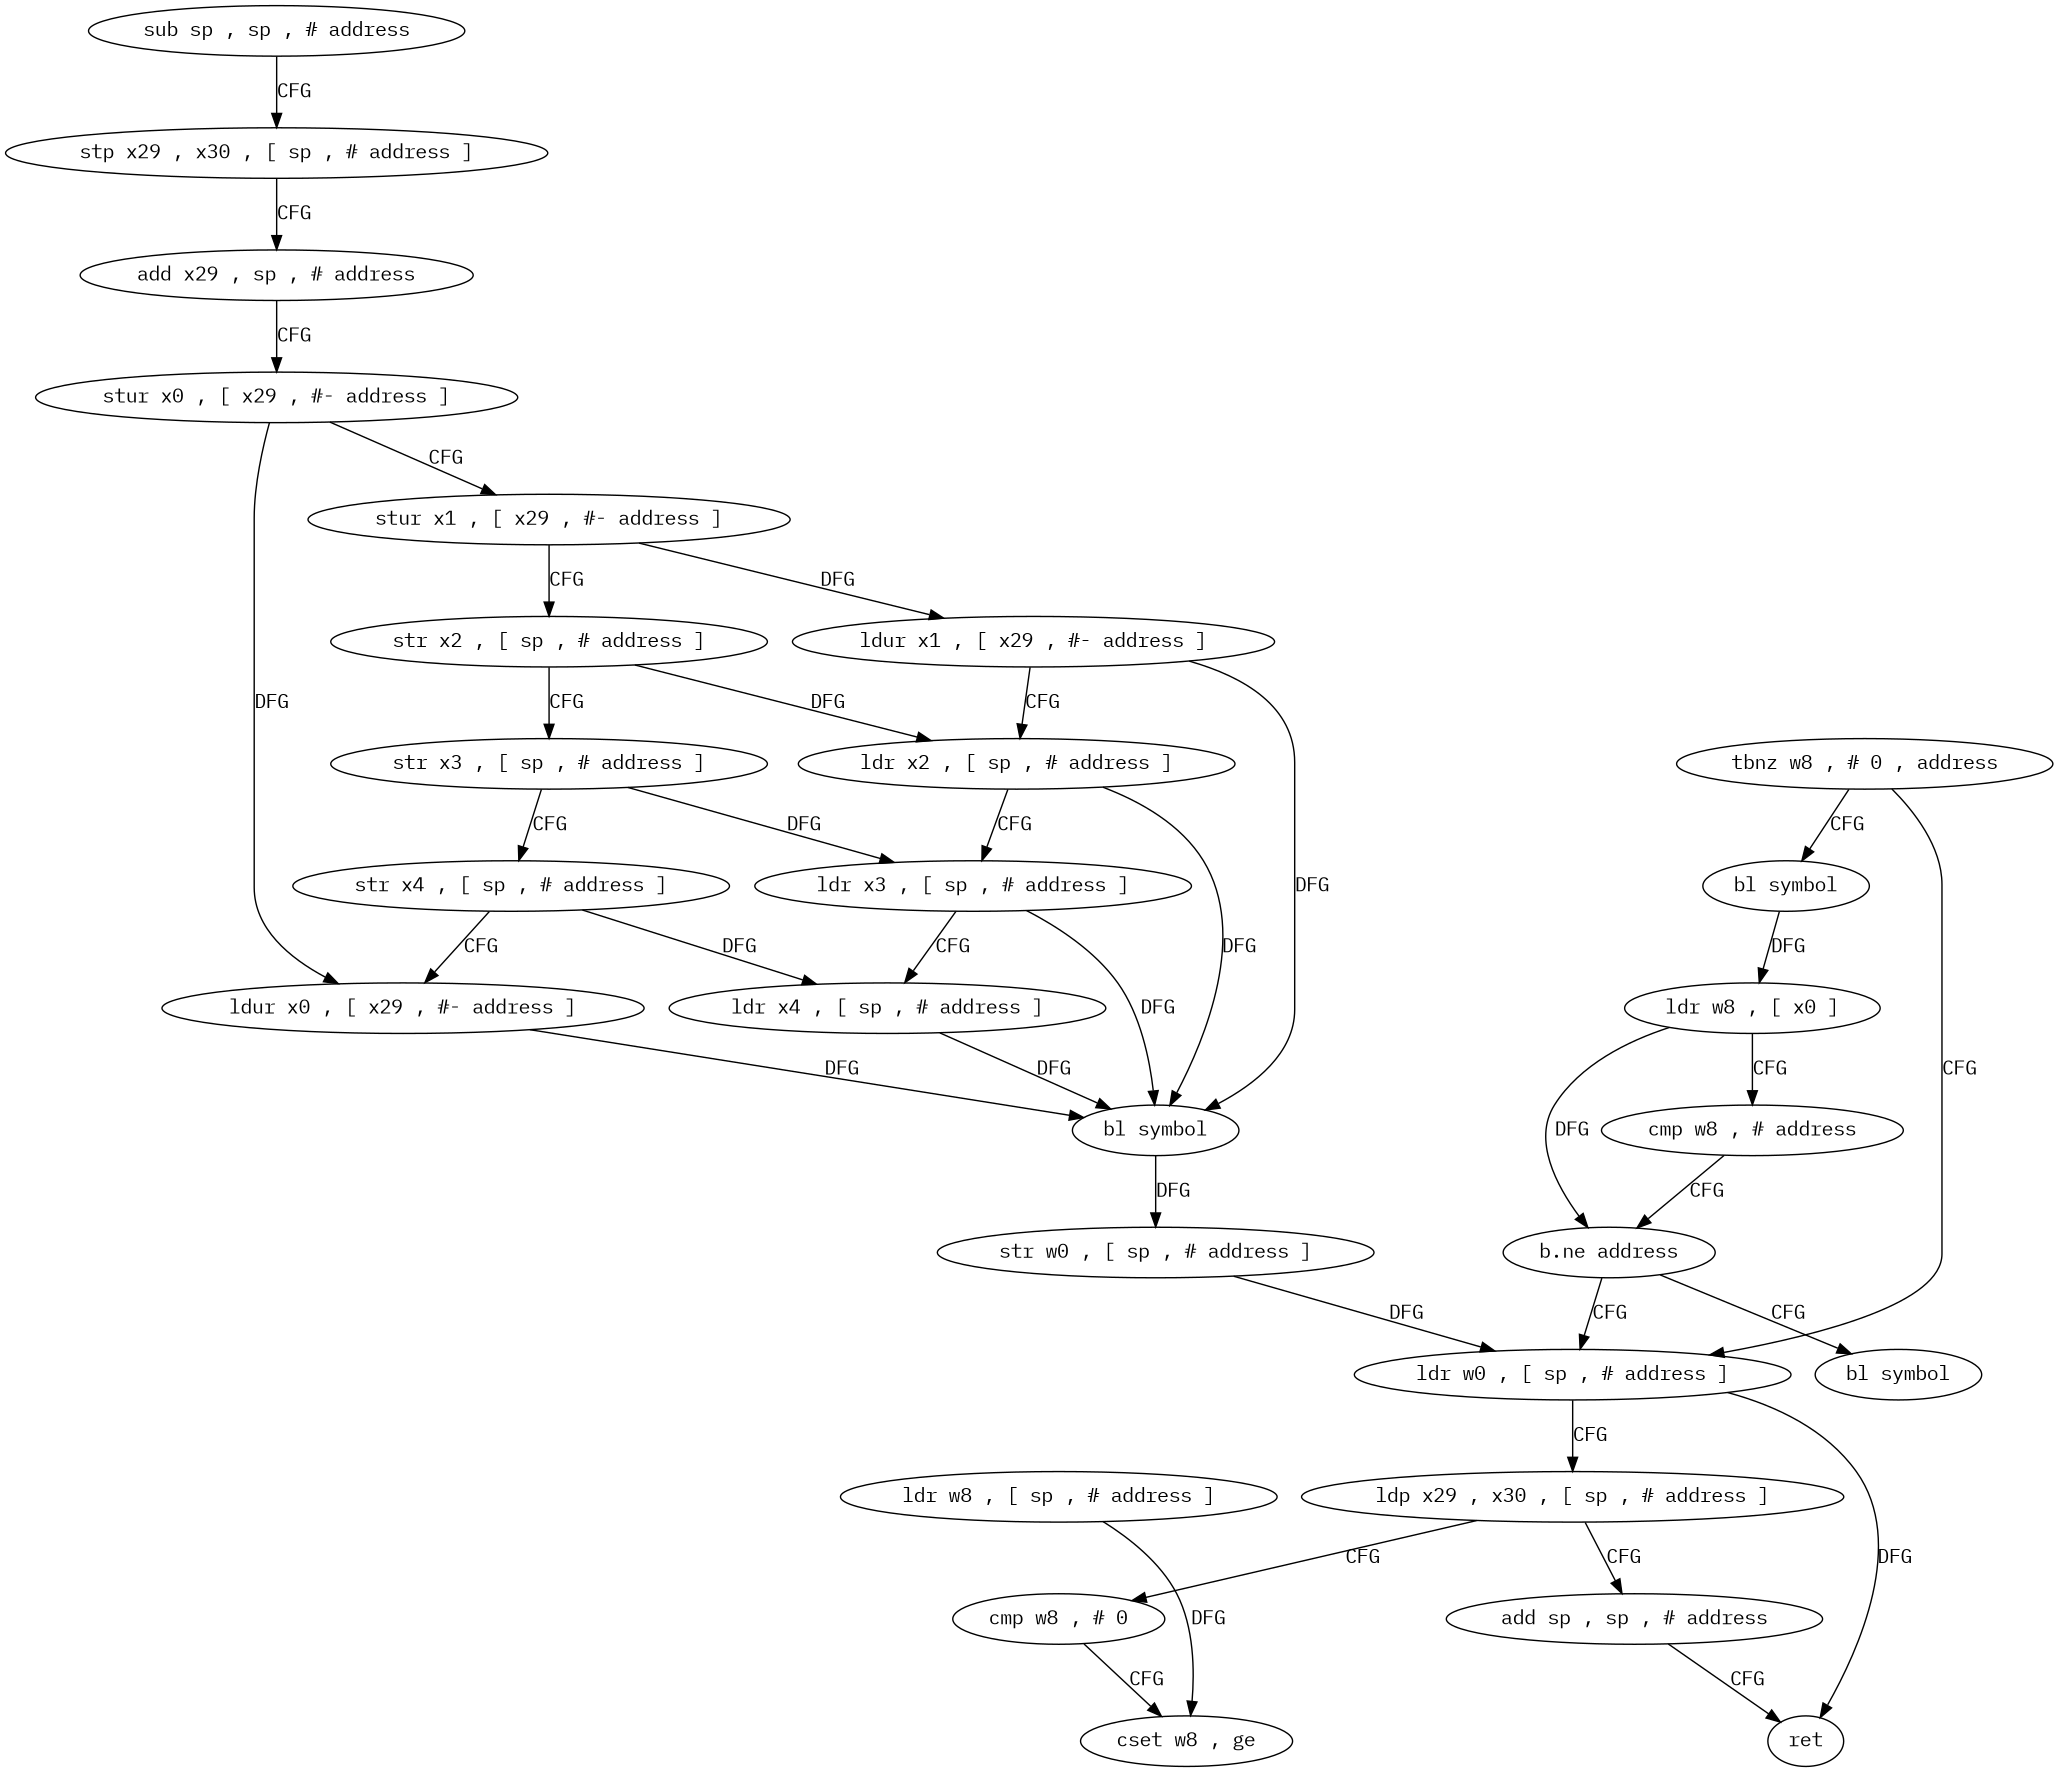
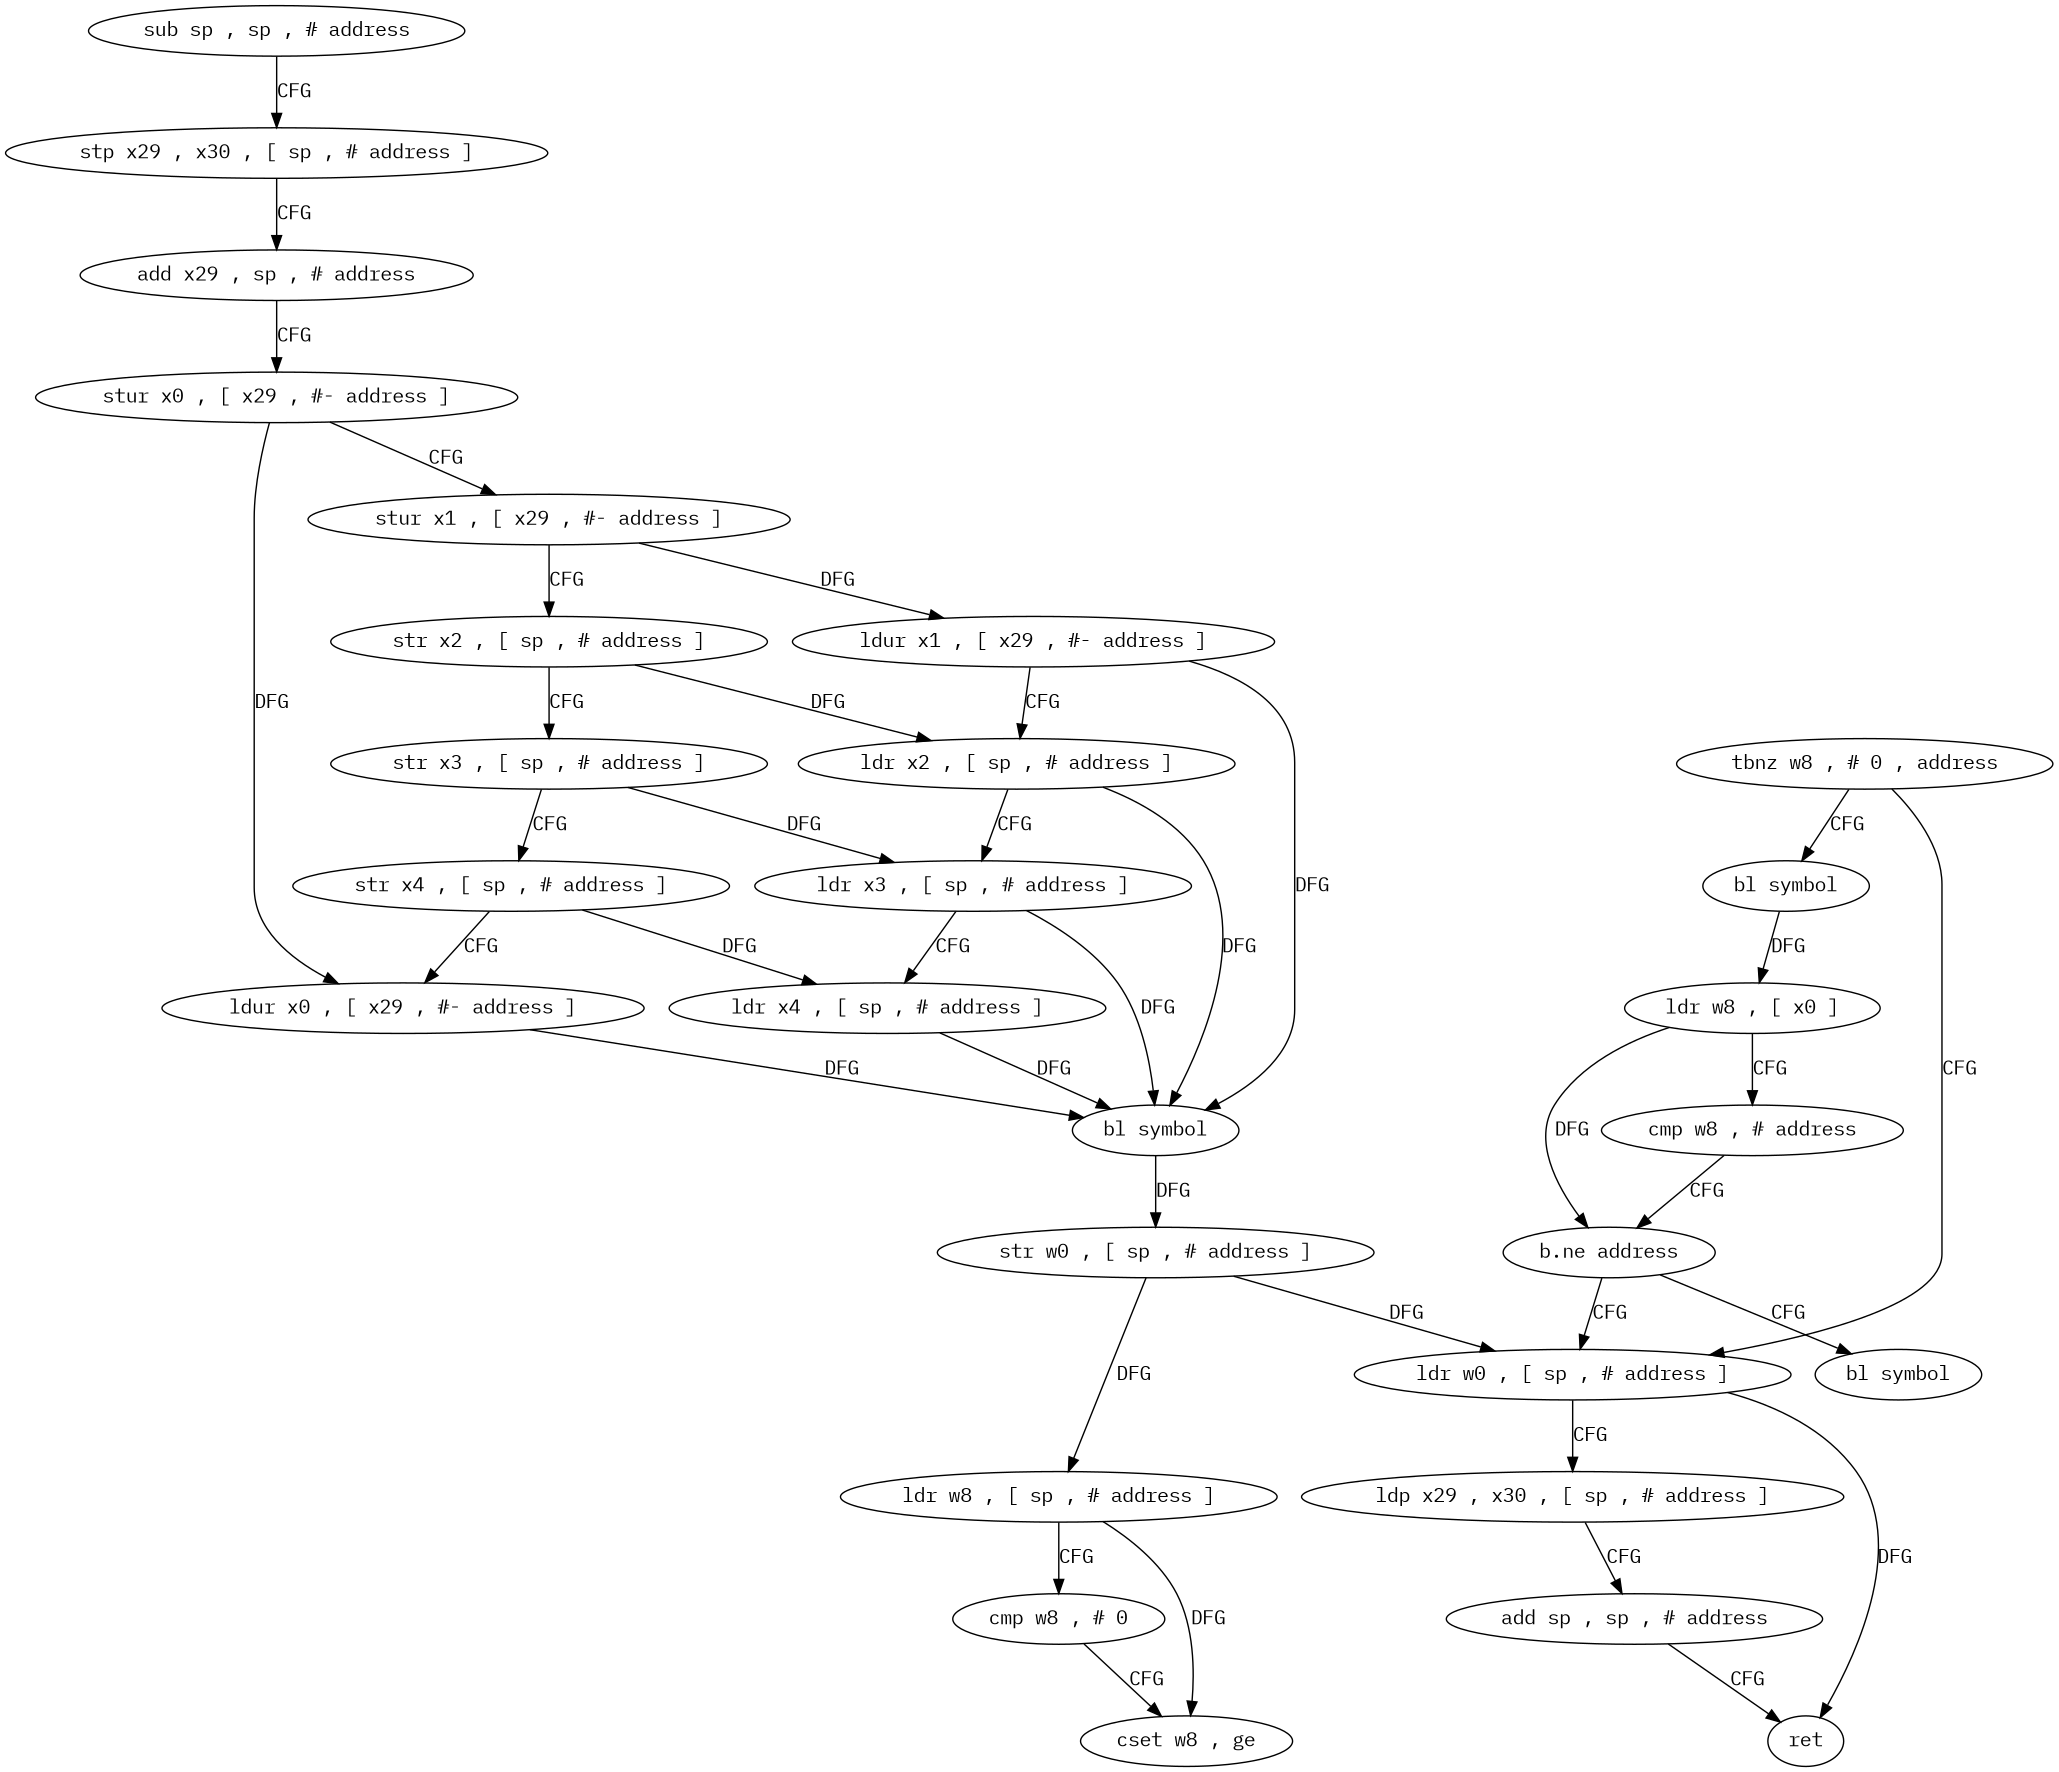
none -> (1110, 1368)
(1311, 1559) -> (1059, 1551)
